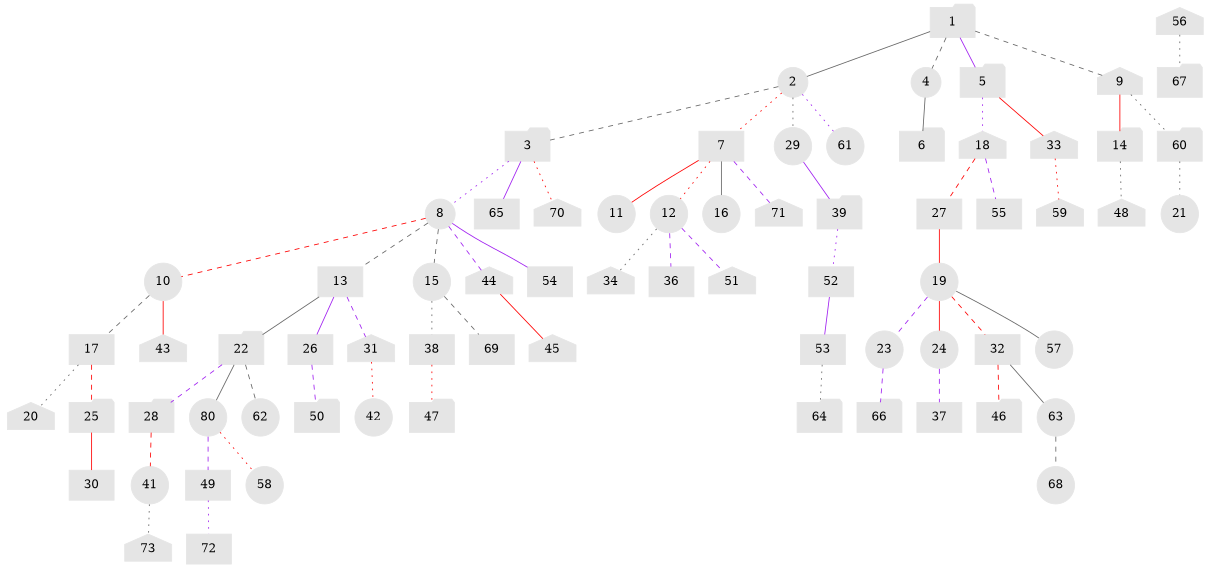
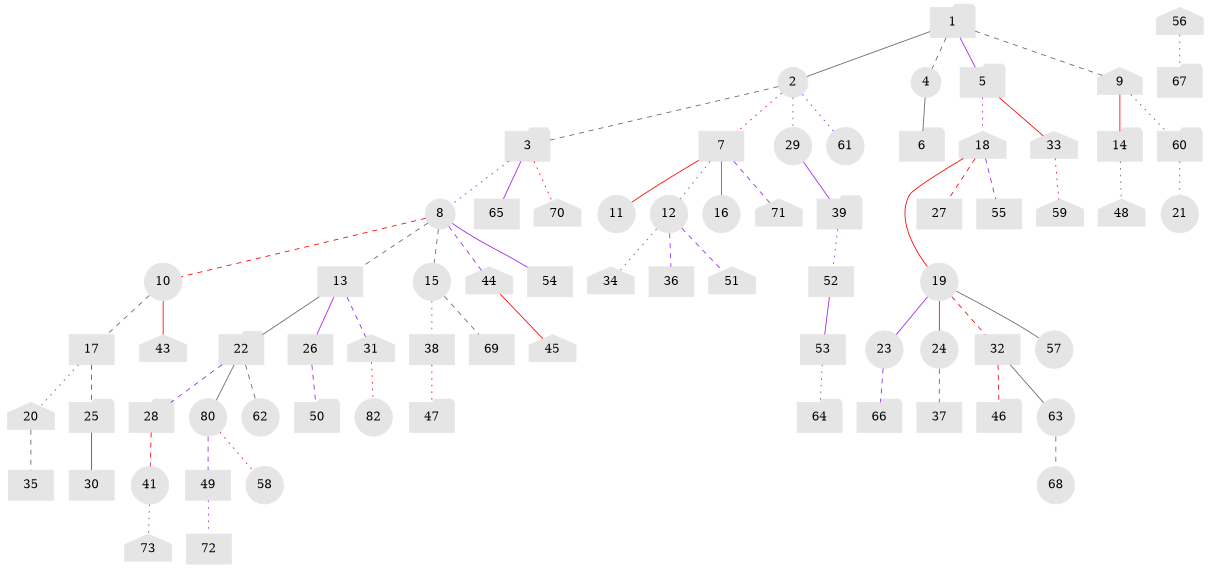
(695, 180) -> (695, 180)
(939, 246) -> (907, 201)
(912, 316) -> (912, 316)
(374, 417) -> (374, 417)
none -> (31, 485)
